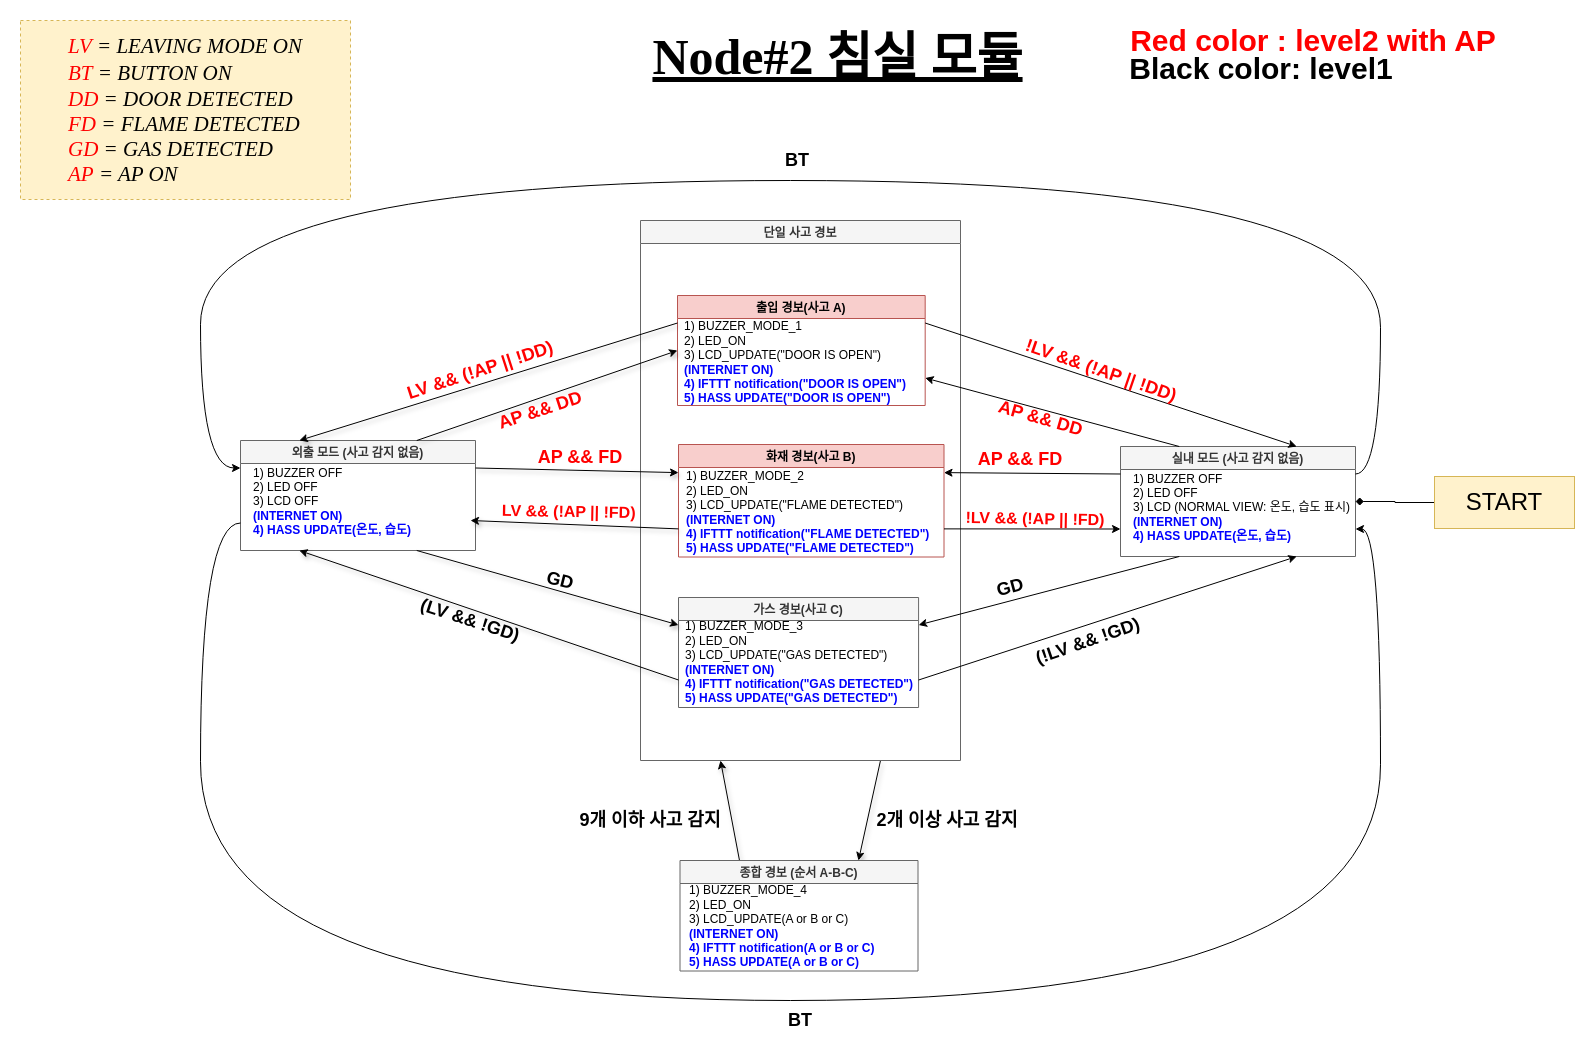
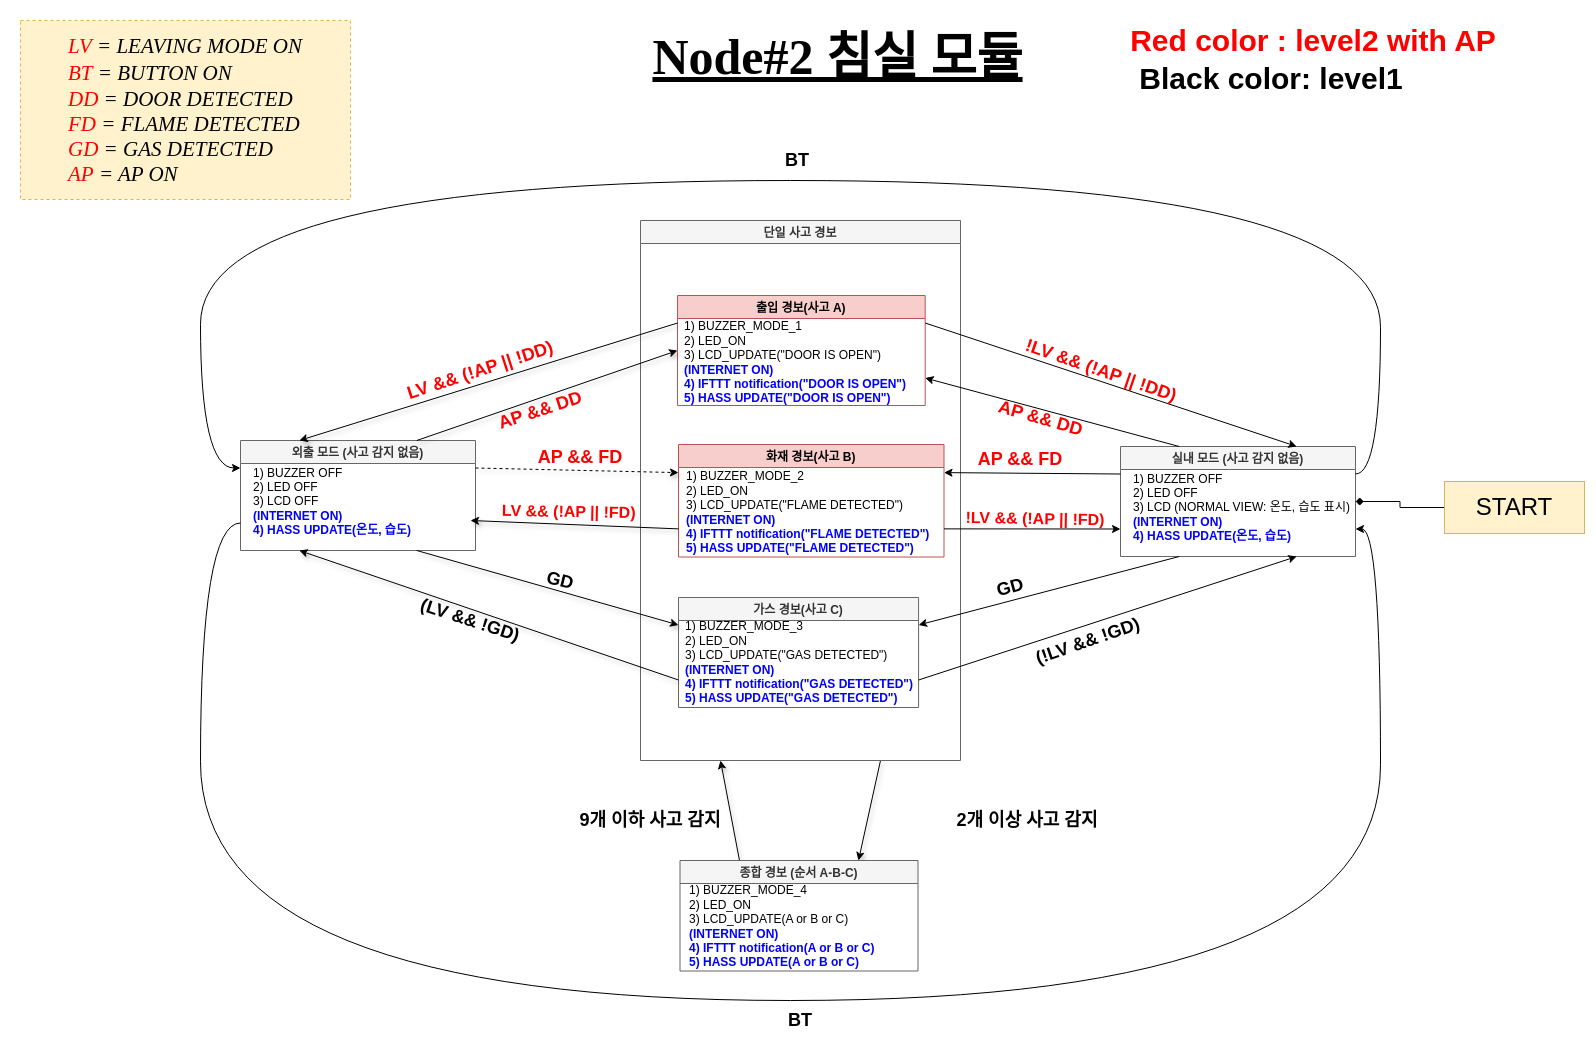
(1262, 69) -> (1272, 79)
(574, 470) -> (574, 470)
(1505, 503) -> (1515, 508)
(947, 821) -> (1027, 821)
